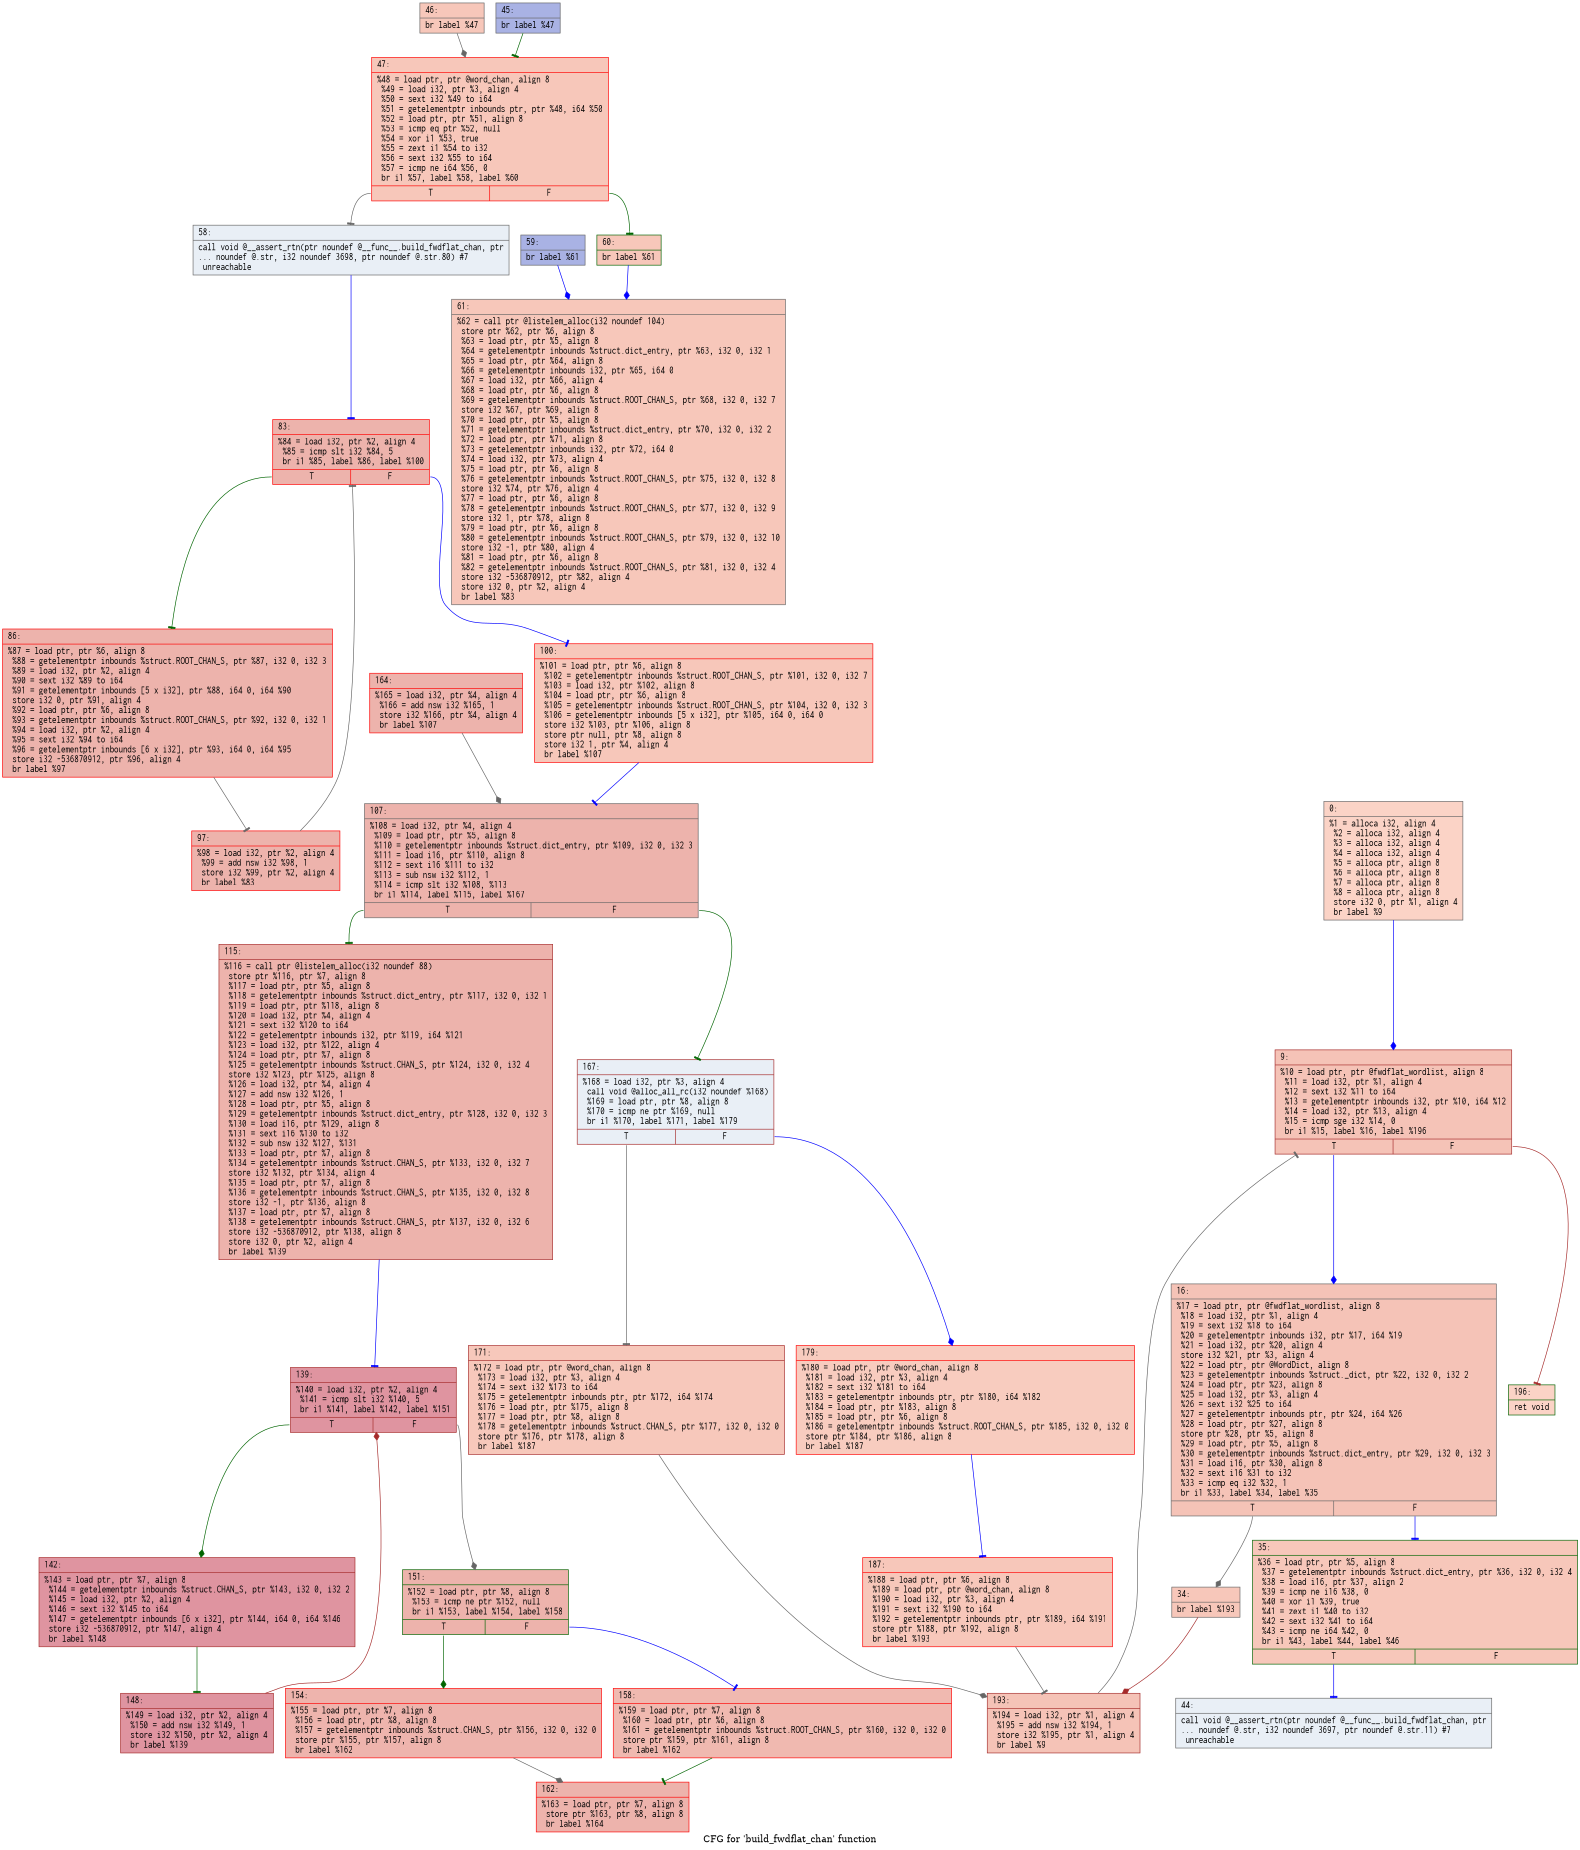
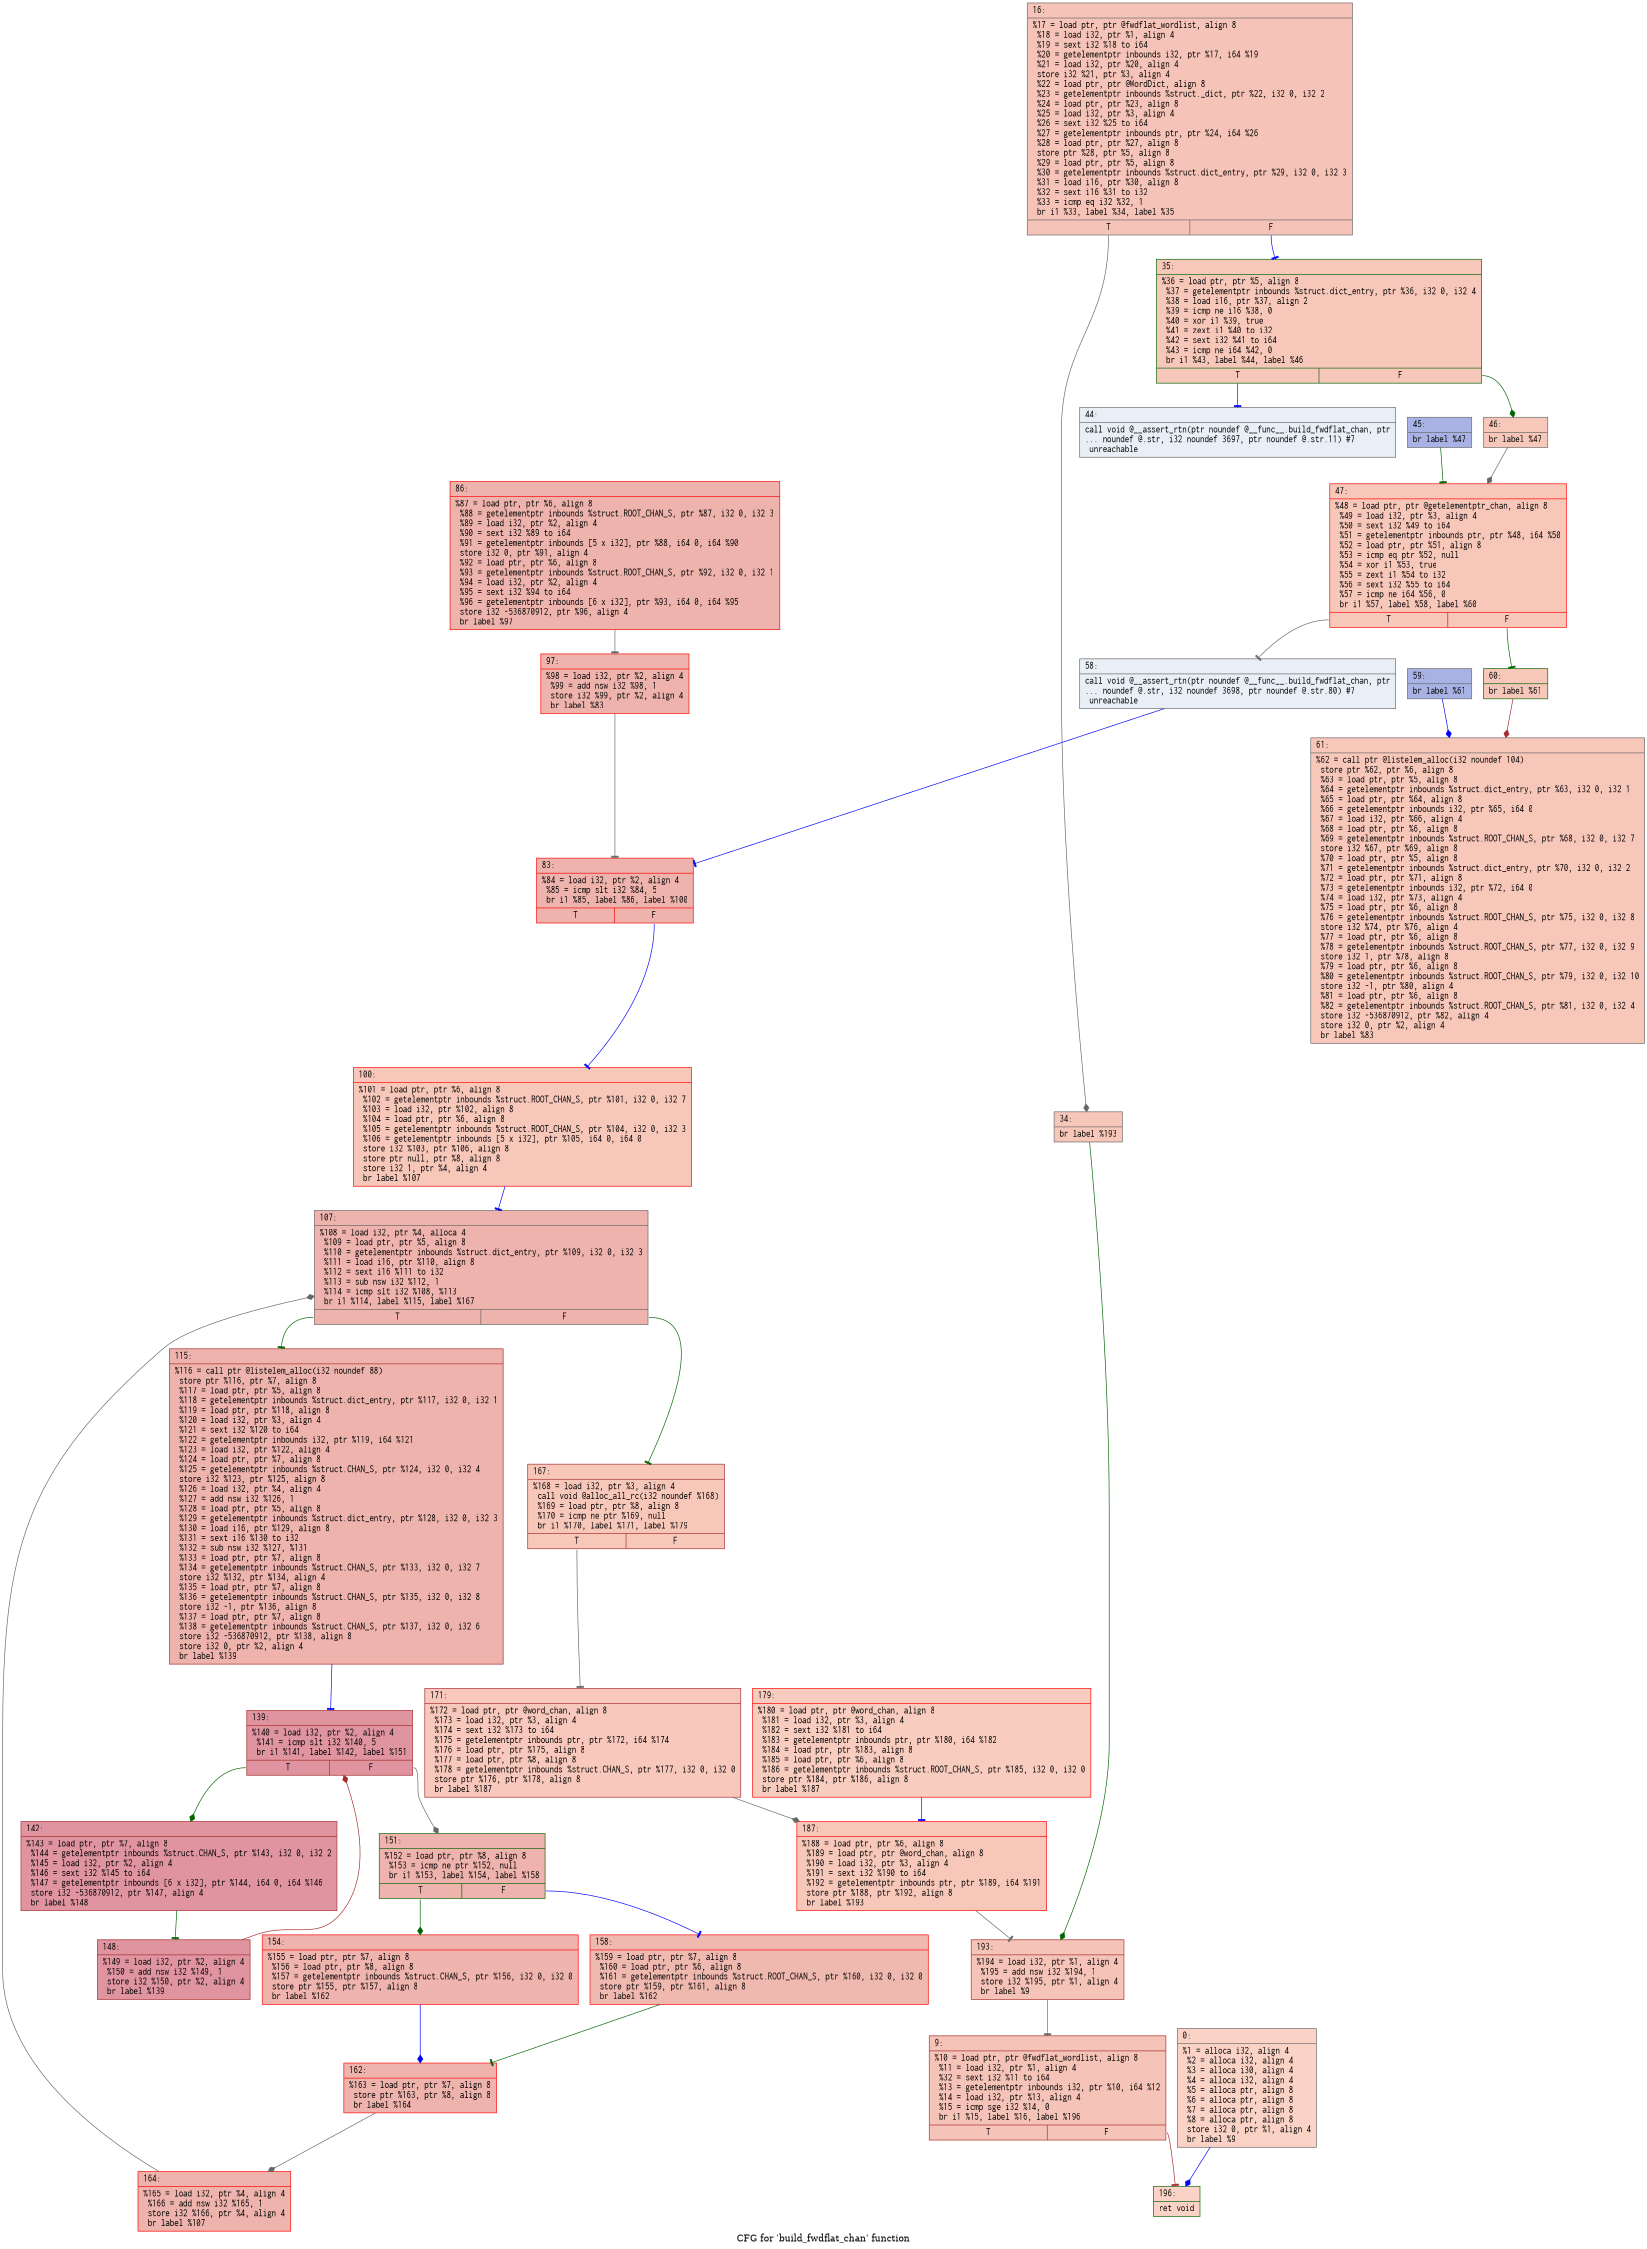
(463, 80) -> (1442, 506)
(628, 278) -> (1510, 714)
none -> (1502, 387)
(198, 532) -> none
(441, 826) -> (393, 1233)
(1385, 843) -> (1238, 2071)
(1393, 981) -> (1200, 2163)
(297, 1016) -> (248, 1420)
(1338, 1092) -> (992, 2078)
(676, 1102) -> (626, 1506)
(891, 1209) -> none
(1334, 1215) -> none
(792, 1615) -> (762, 1808)
(1168, 1658) -> (1109, 1540)
(535, 1768) -> (420, 2030)
none -> (325, 2140)
